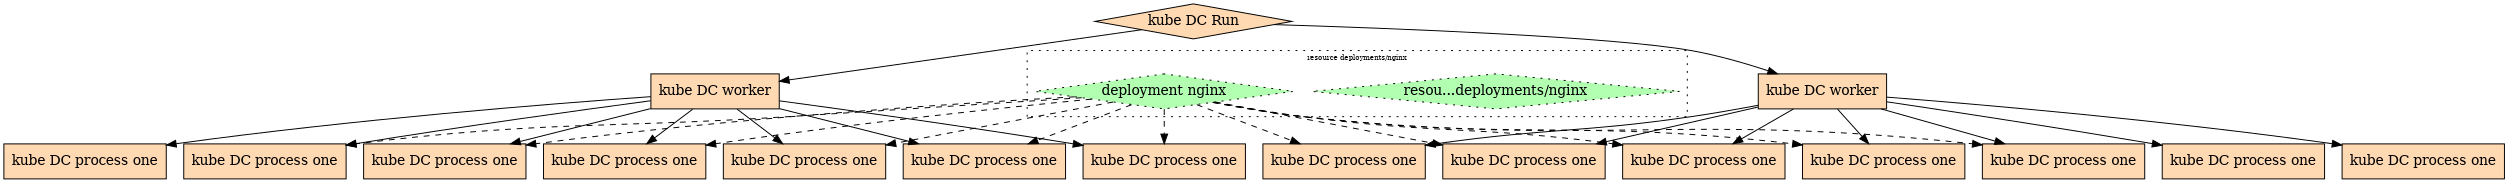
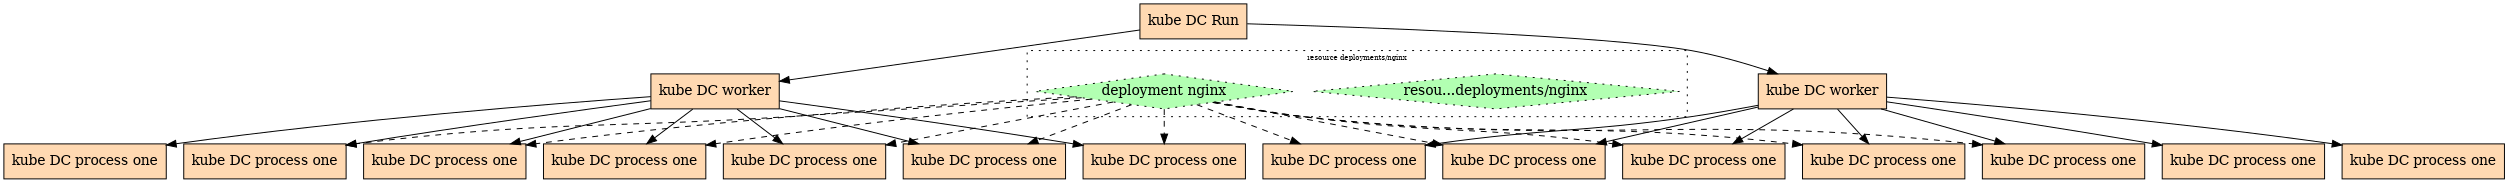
(1193, 21) -> (1193, 21)
